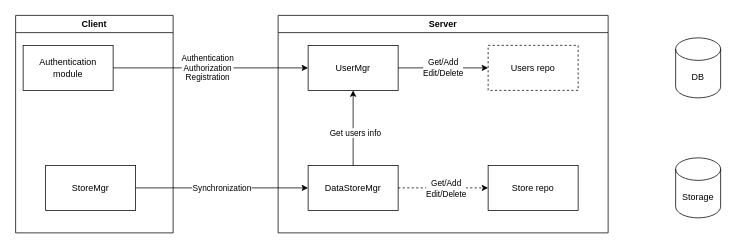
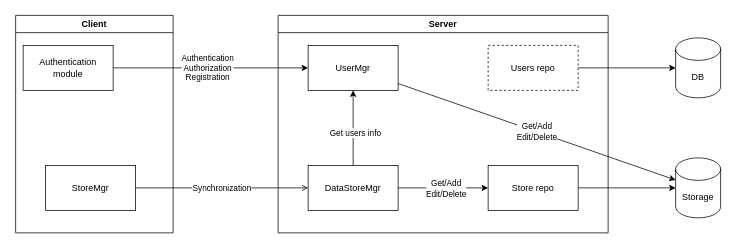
(433, 68) -> (532, 130)
none -> (669, 68)
(301, 188) -> (303, 188)
(412, 188) -> (412, 188)
none -> (669, 188)
